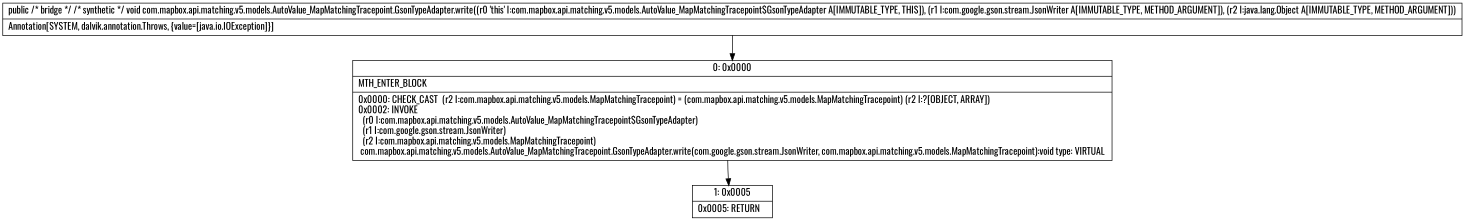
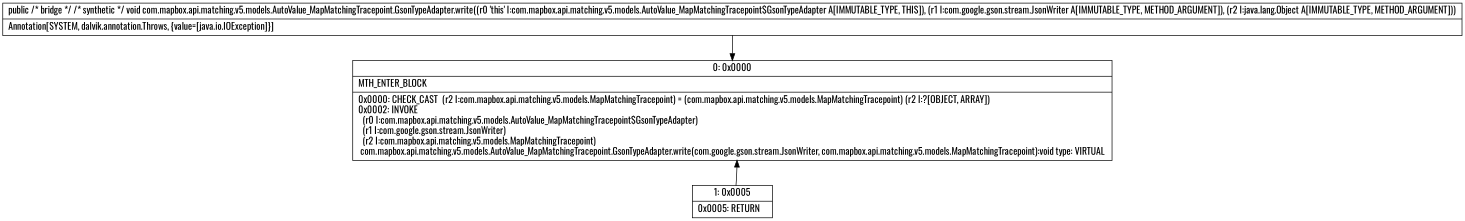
(728, 169) -> (737, 176)
